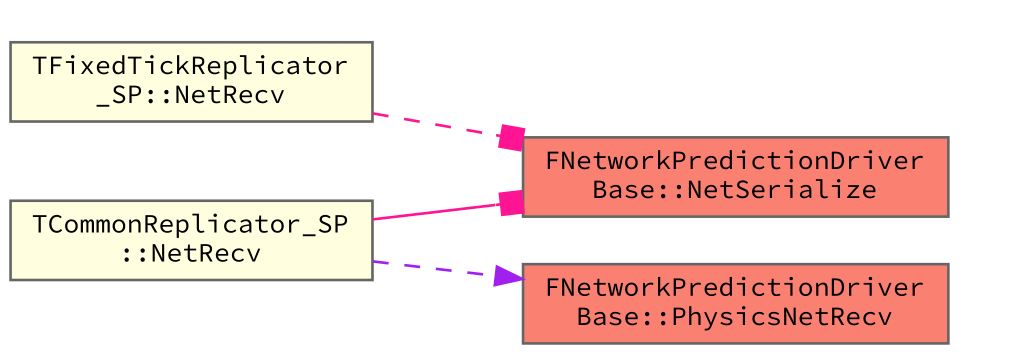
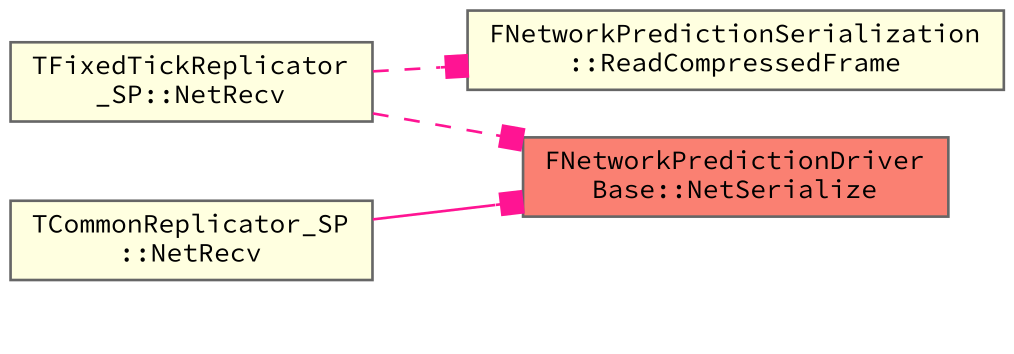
none -> (736, 50)
(736, 304) -> none
